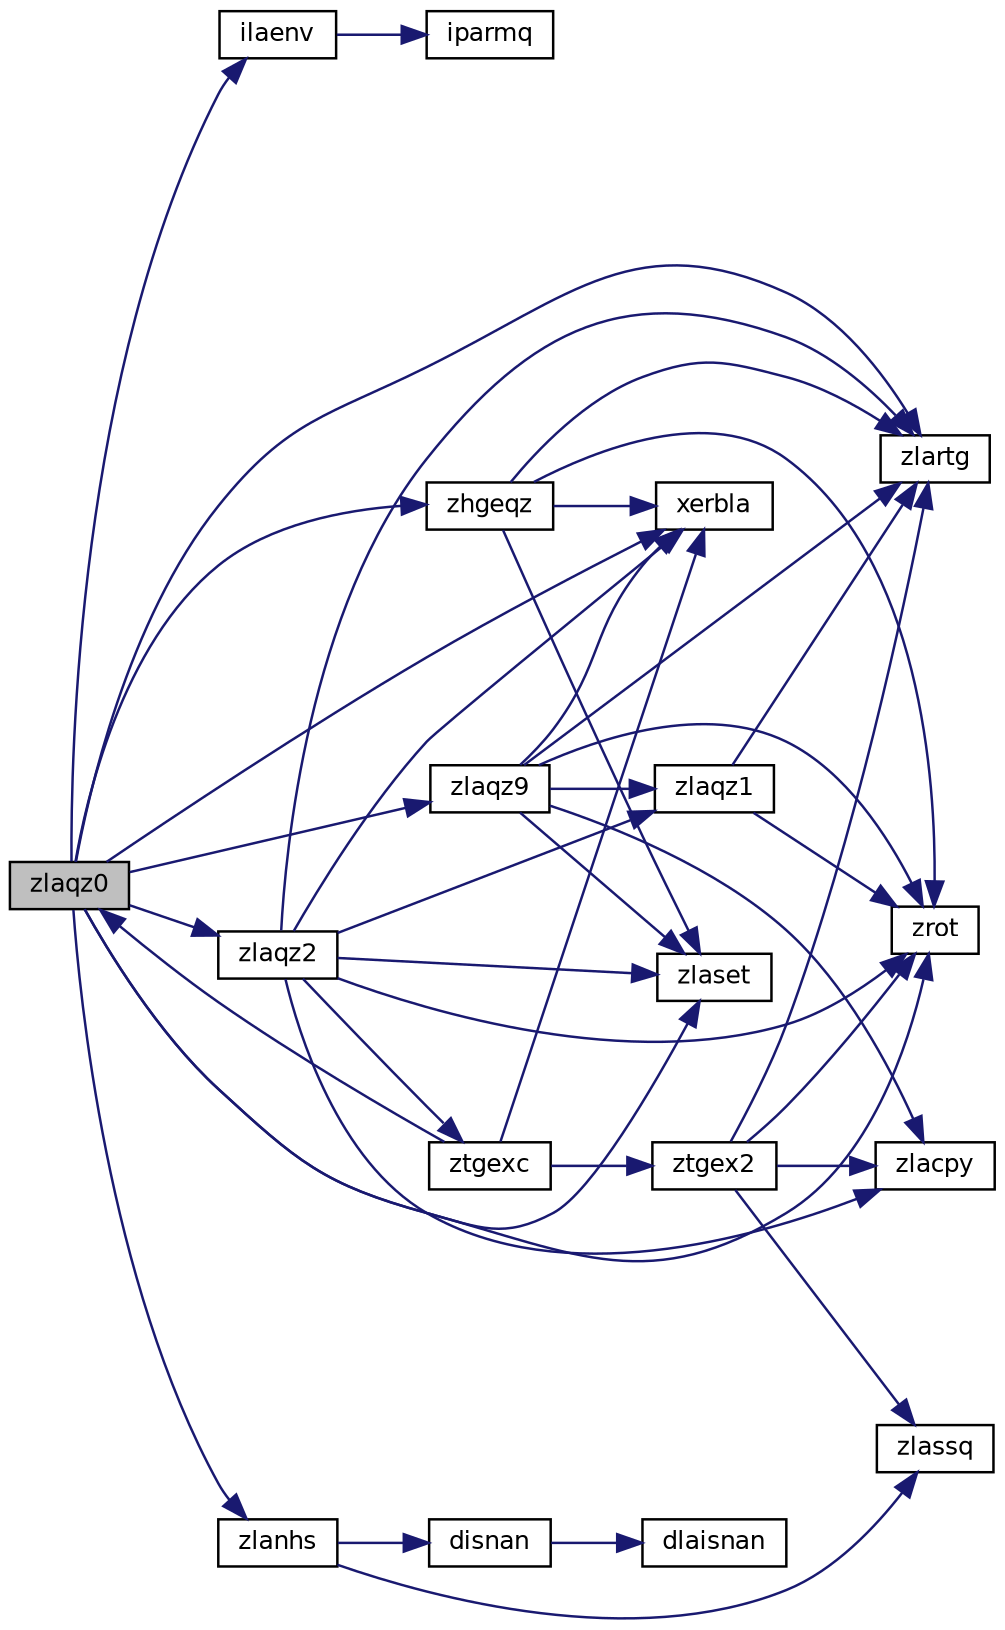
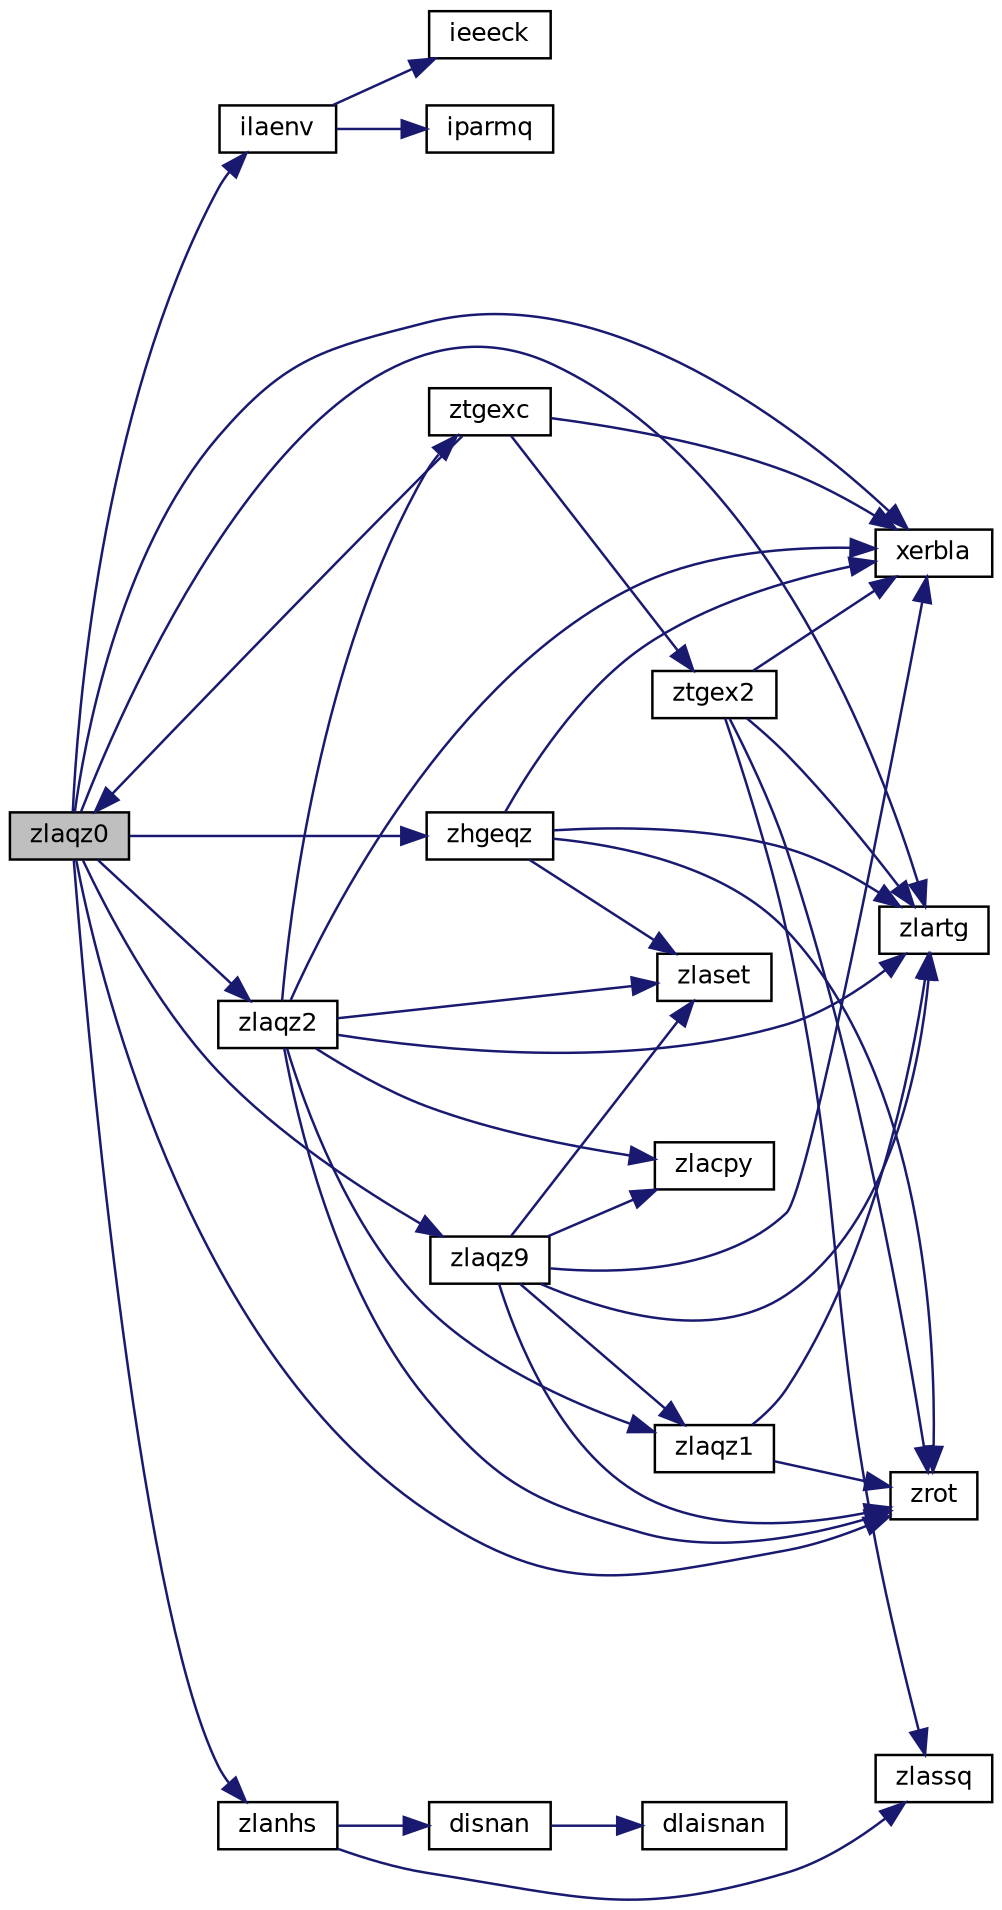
none -> (490, 35)
(813, 1166) -> (826, 623)
(538, 1220) -> none
